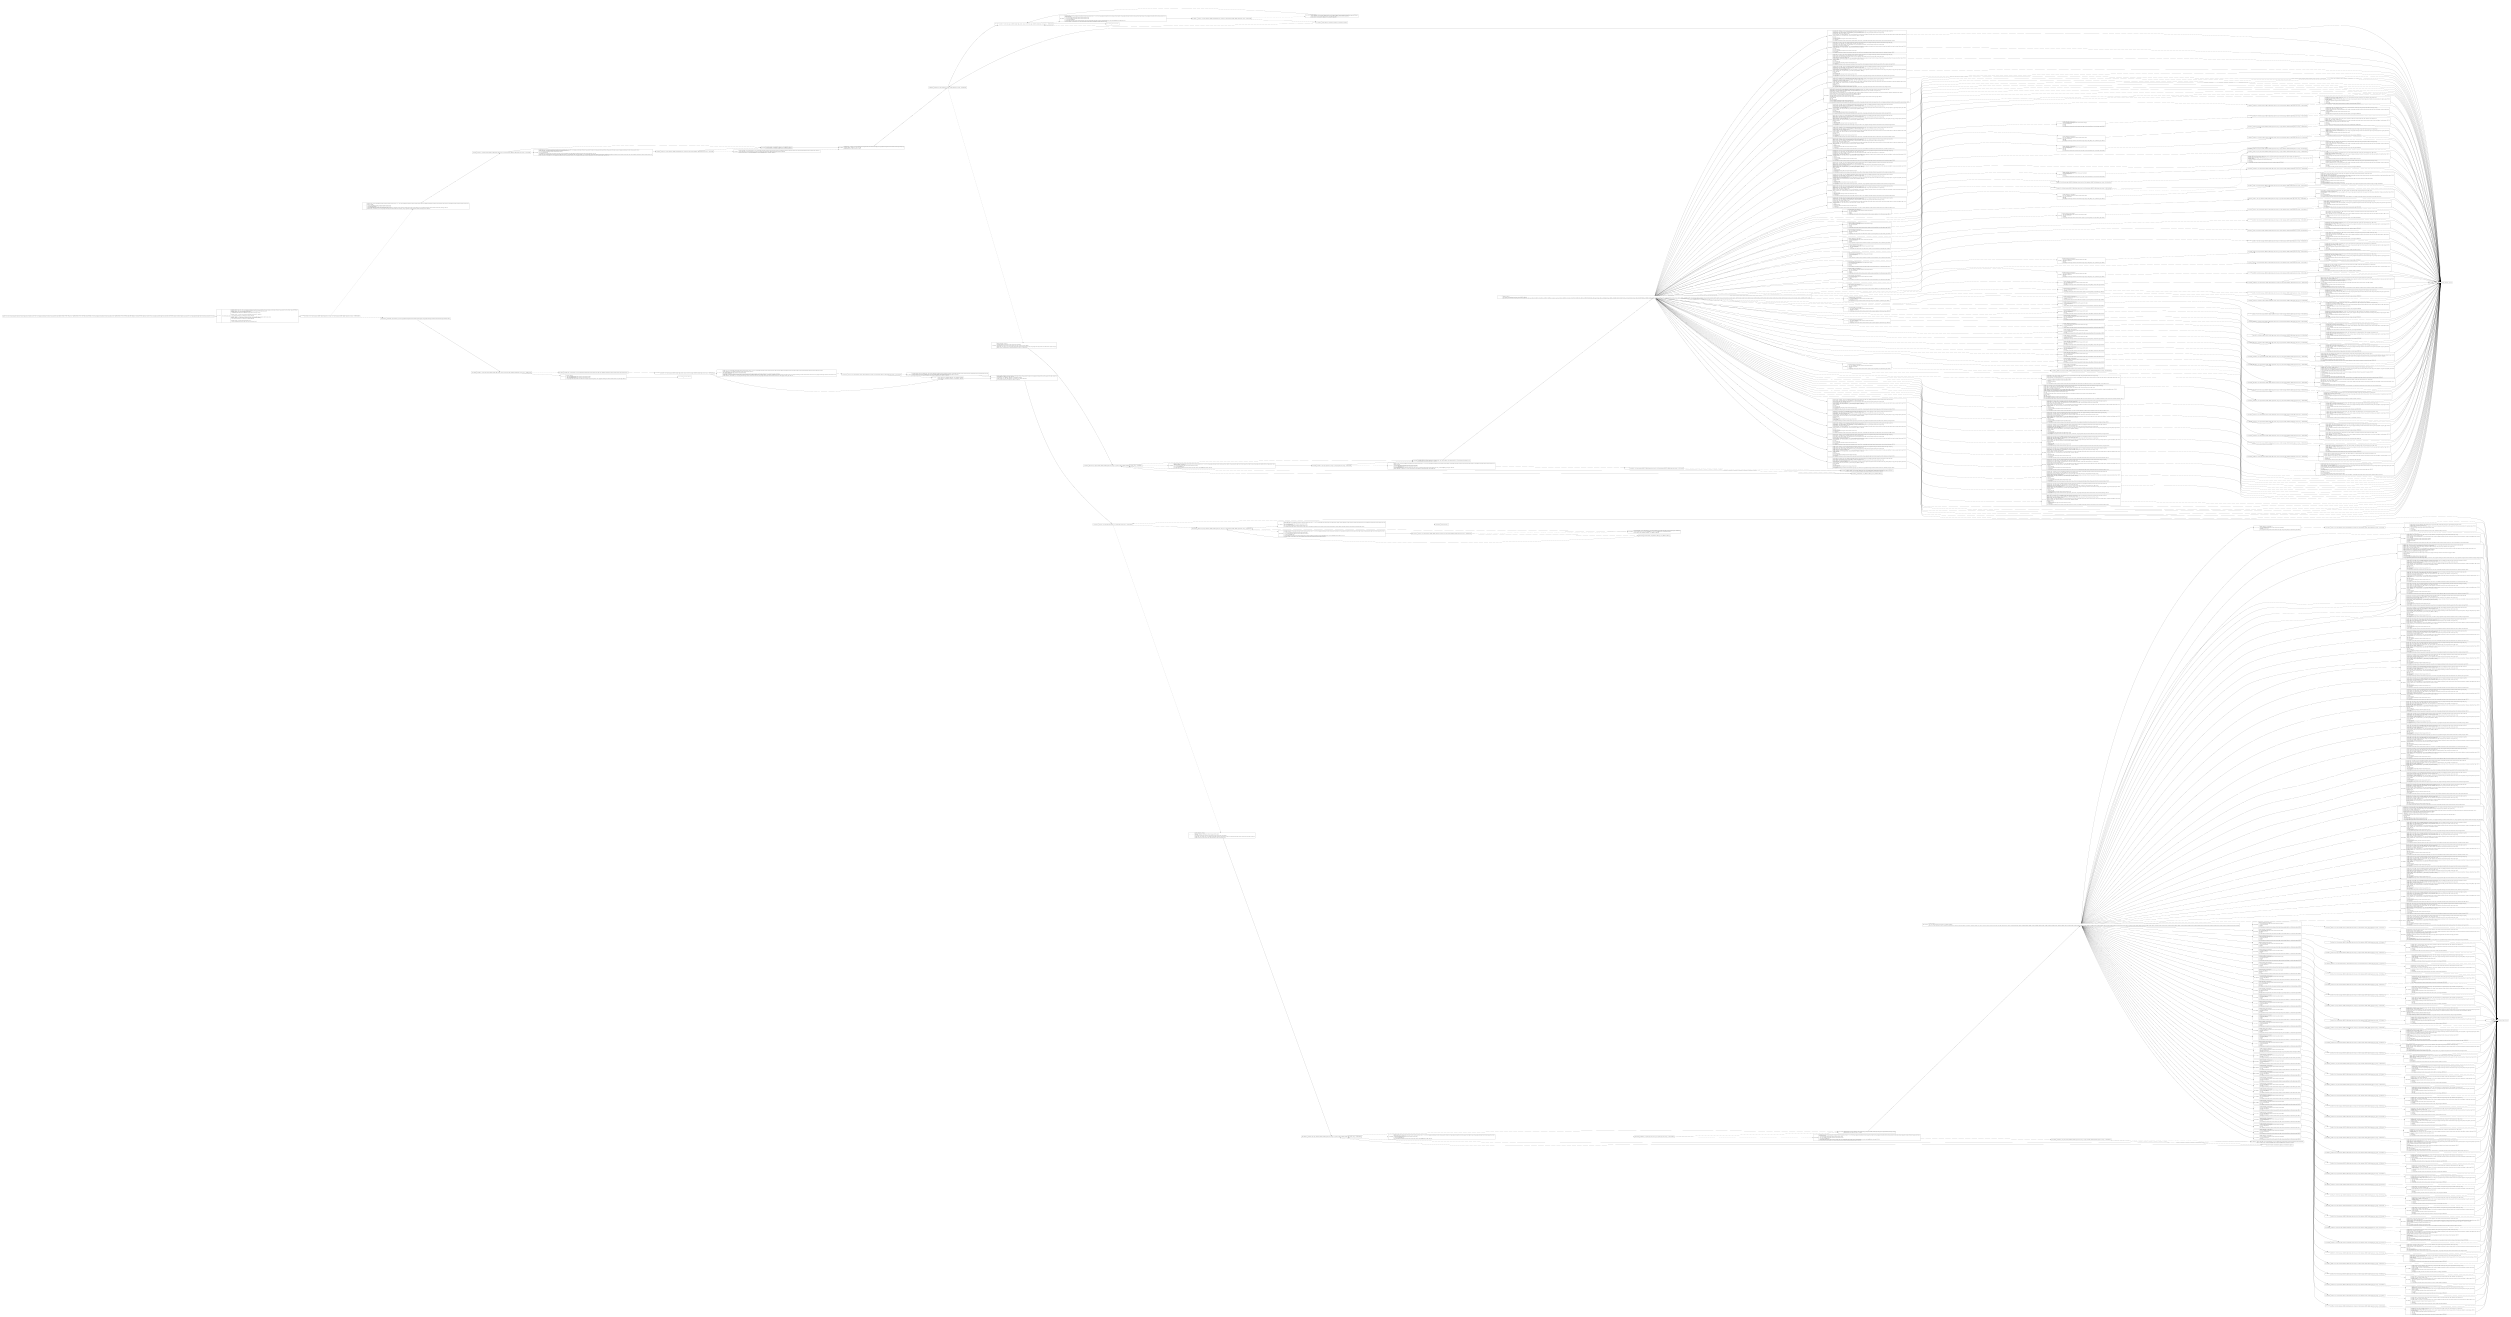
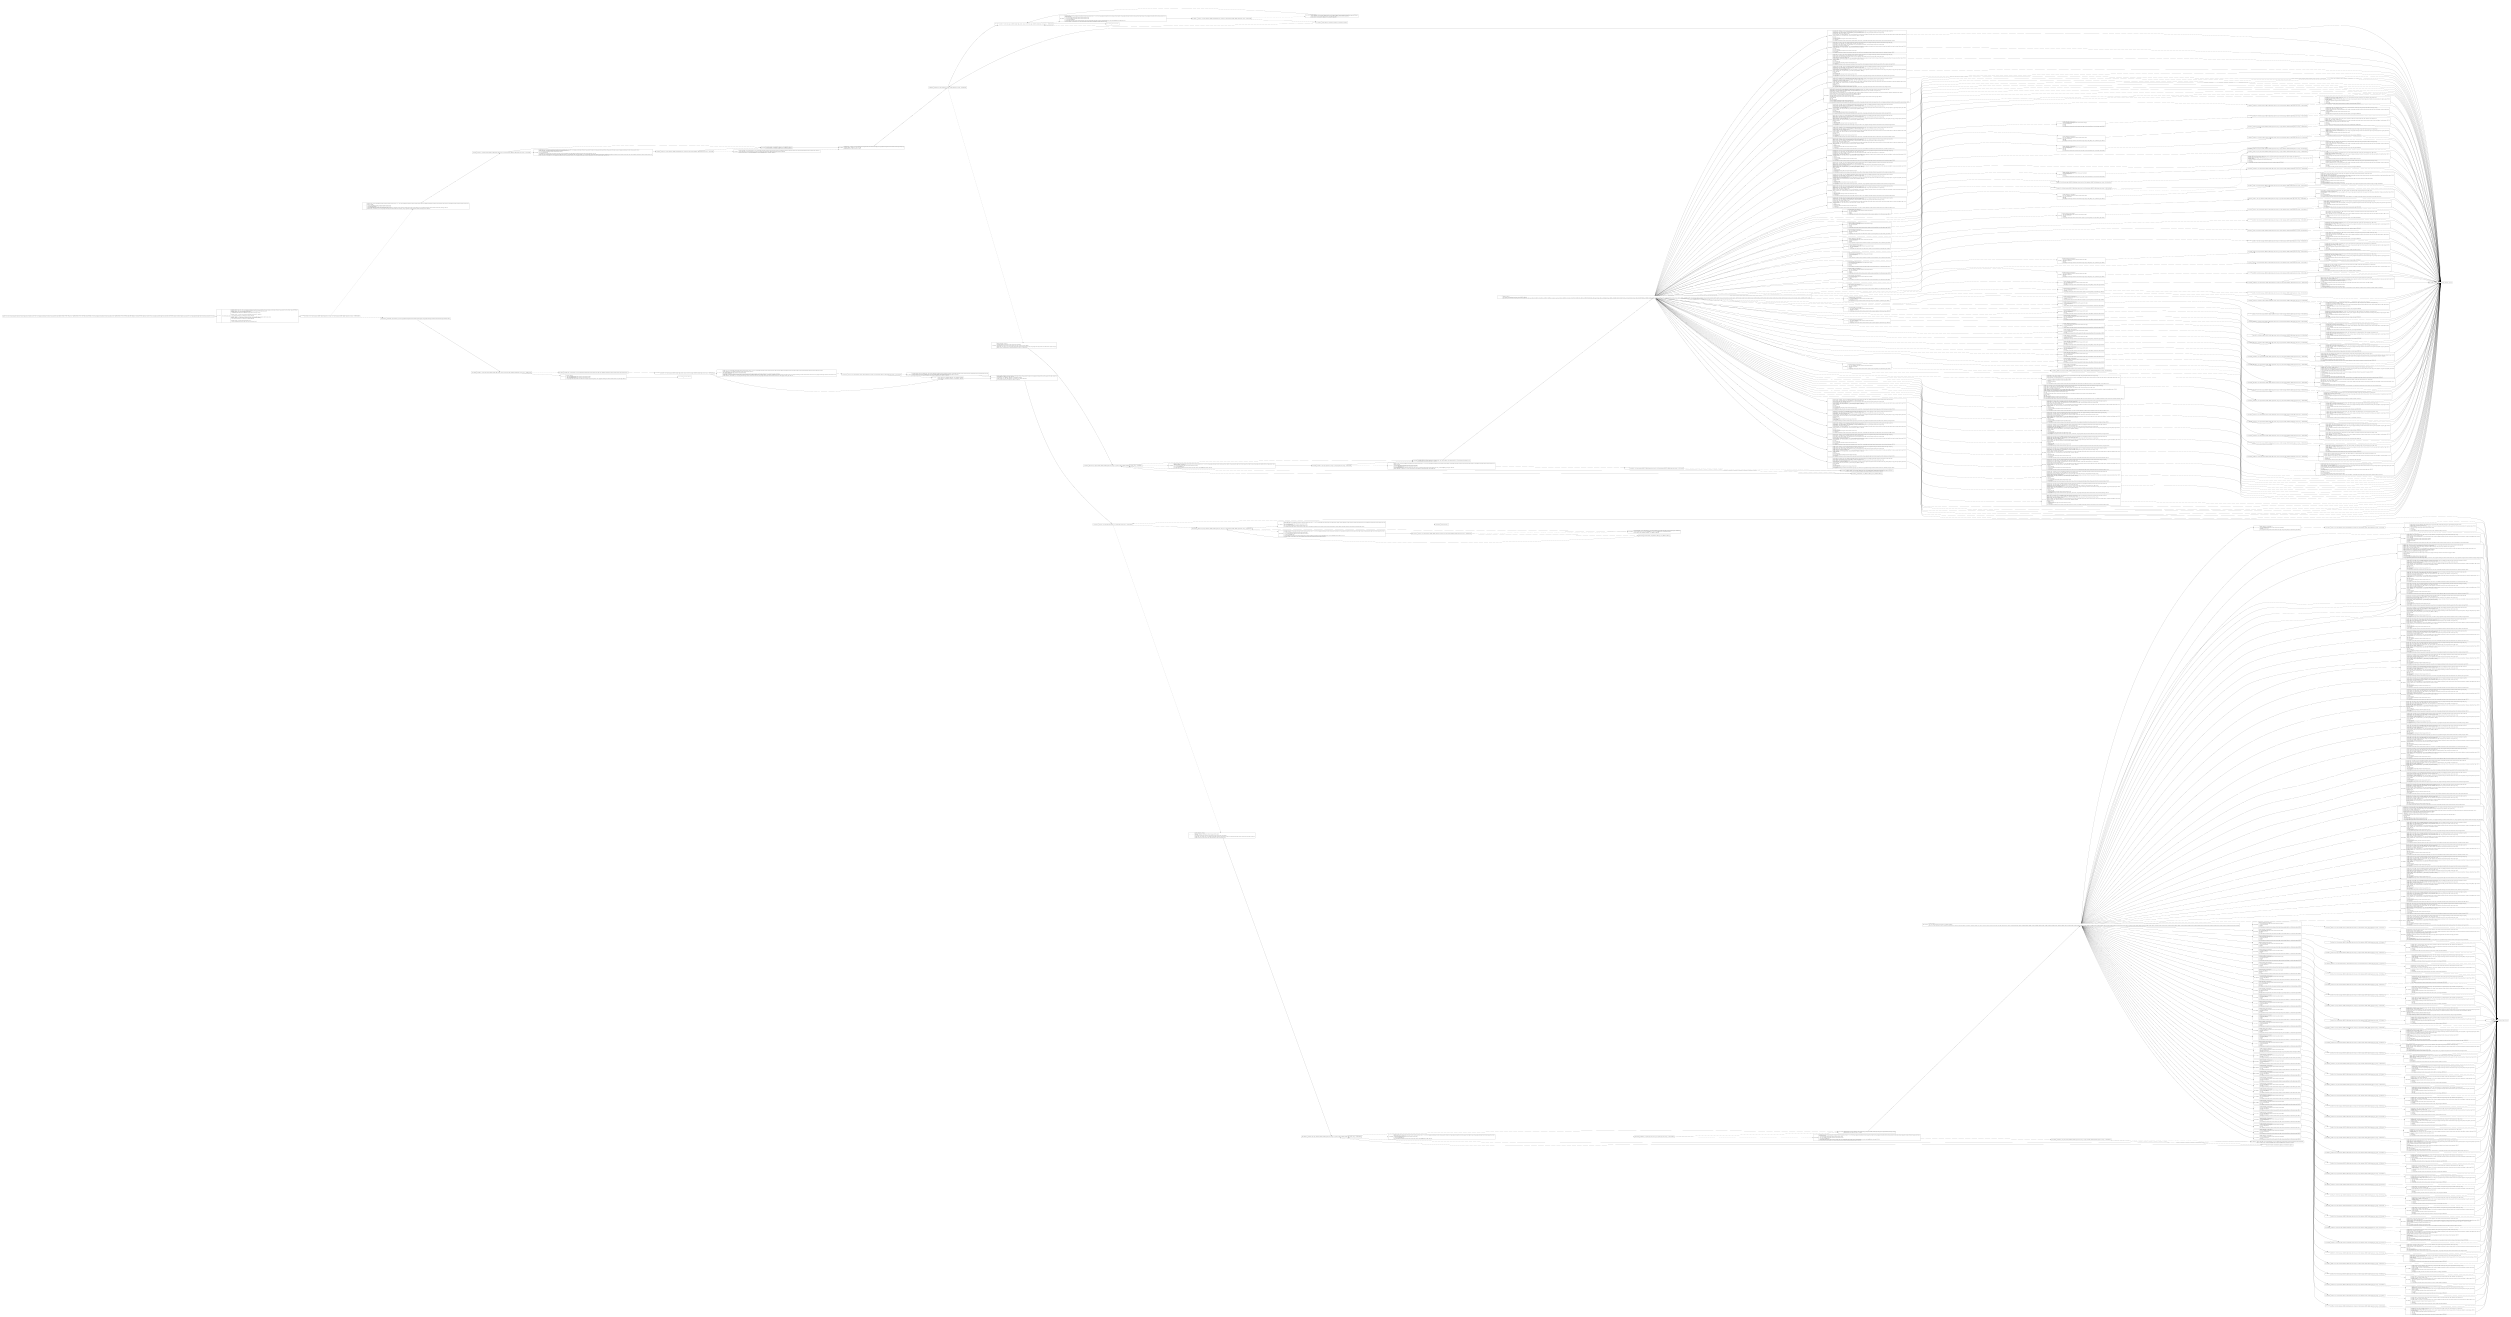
(2355, 293) -> none
